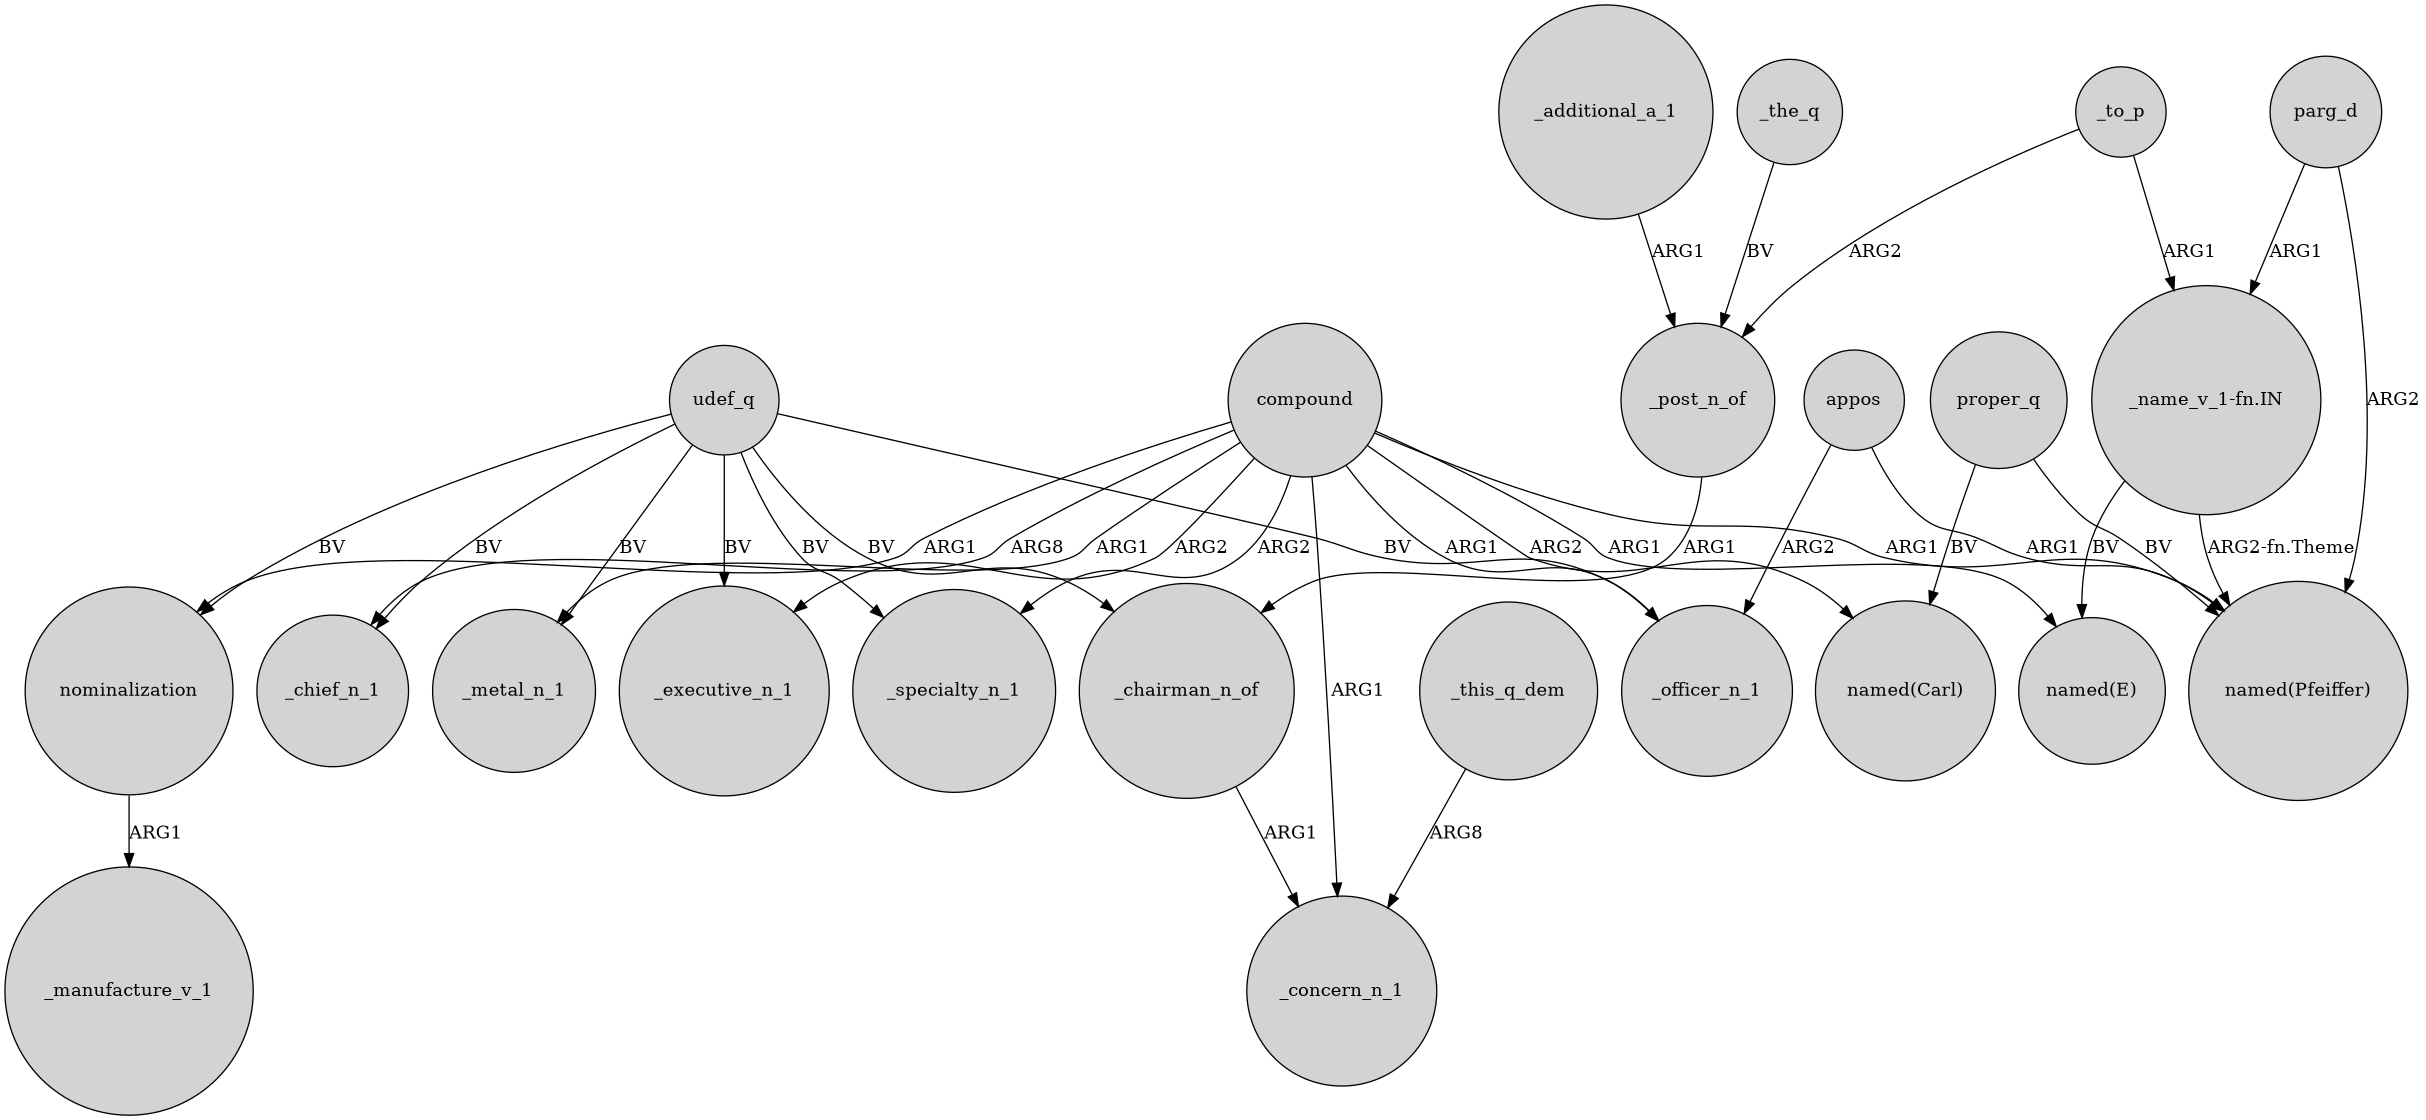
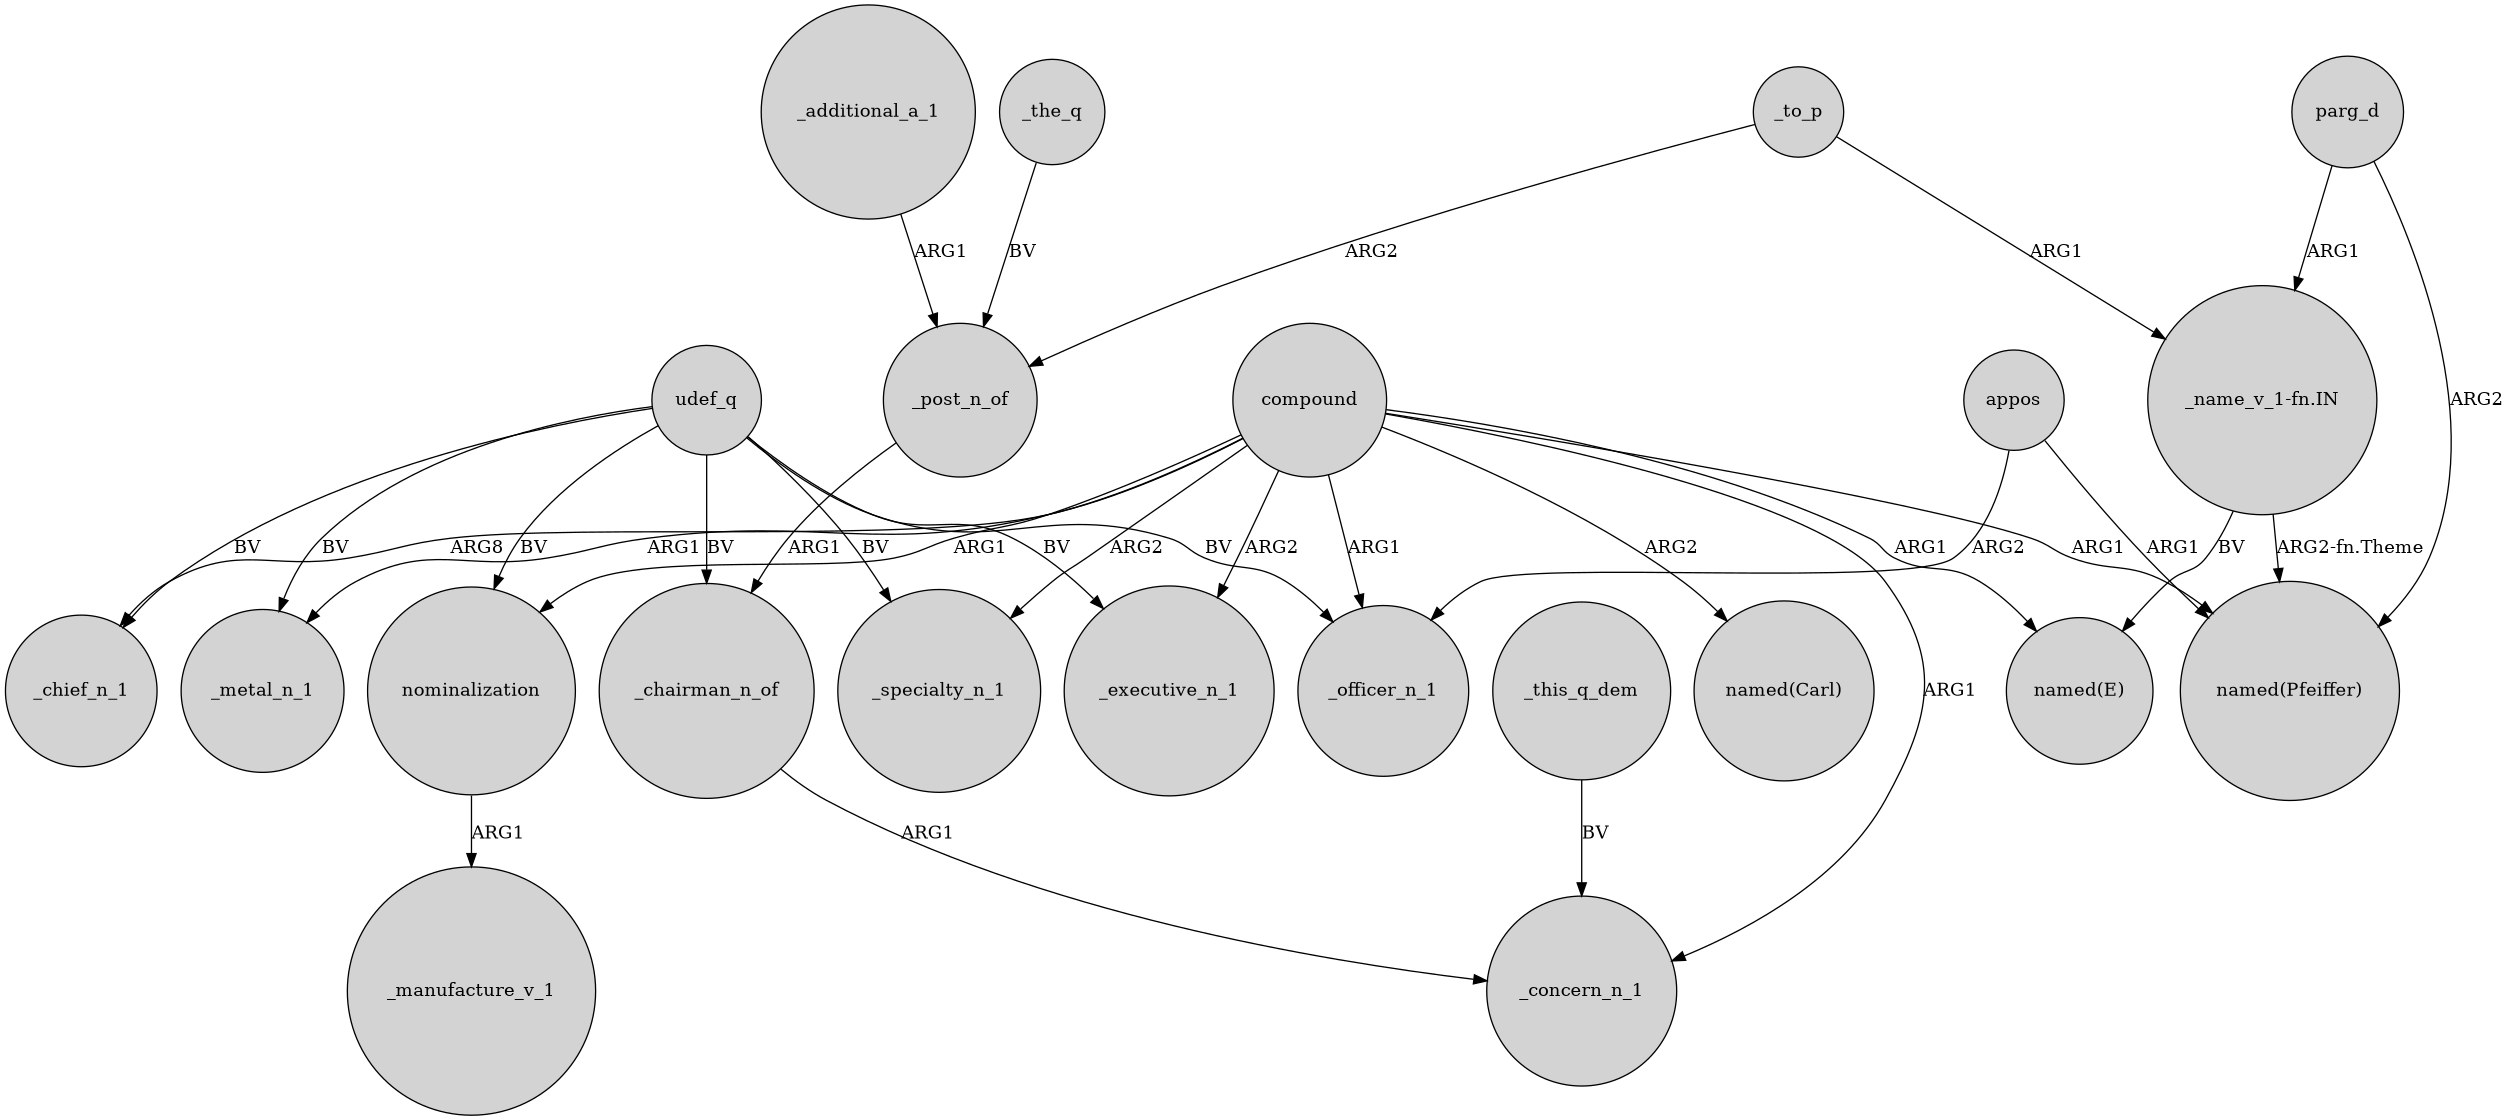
(1999, 400) -> none
(1457, 834) -> (1595, 834)
